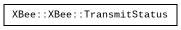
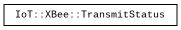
(90, 15) -> (90, 15)
